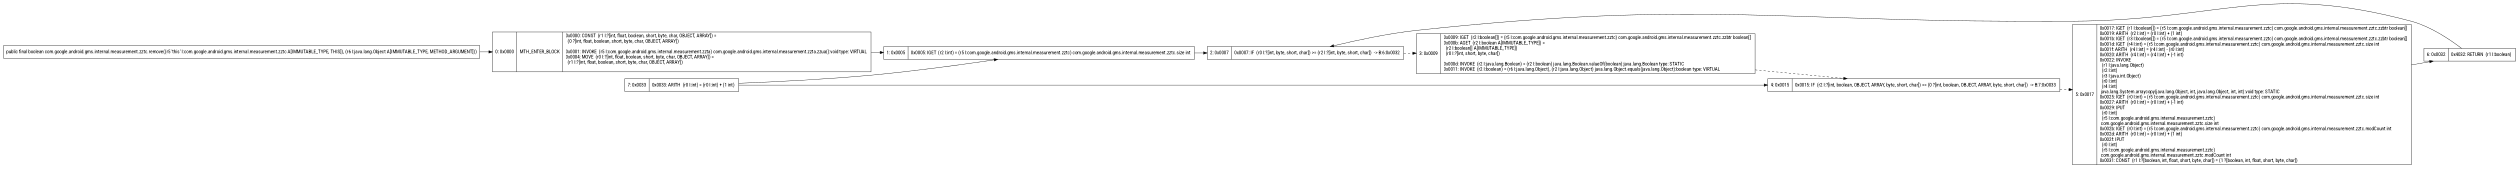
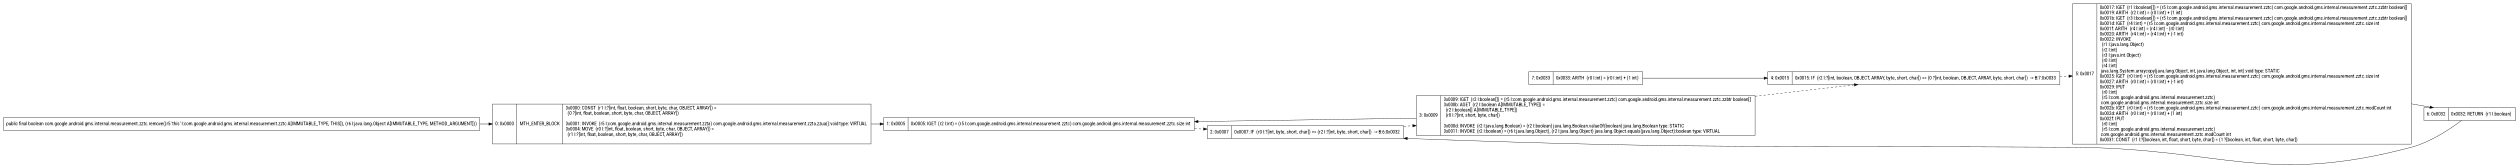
(1199, 53) -> (1199, 129)
(2482, 55) -> (2482, 114)
(867, 76) -> (1307, 120)
